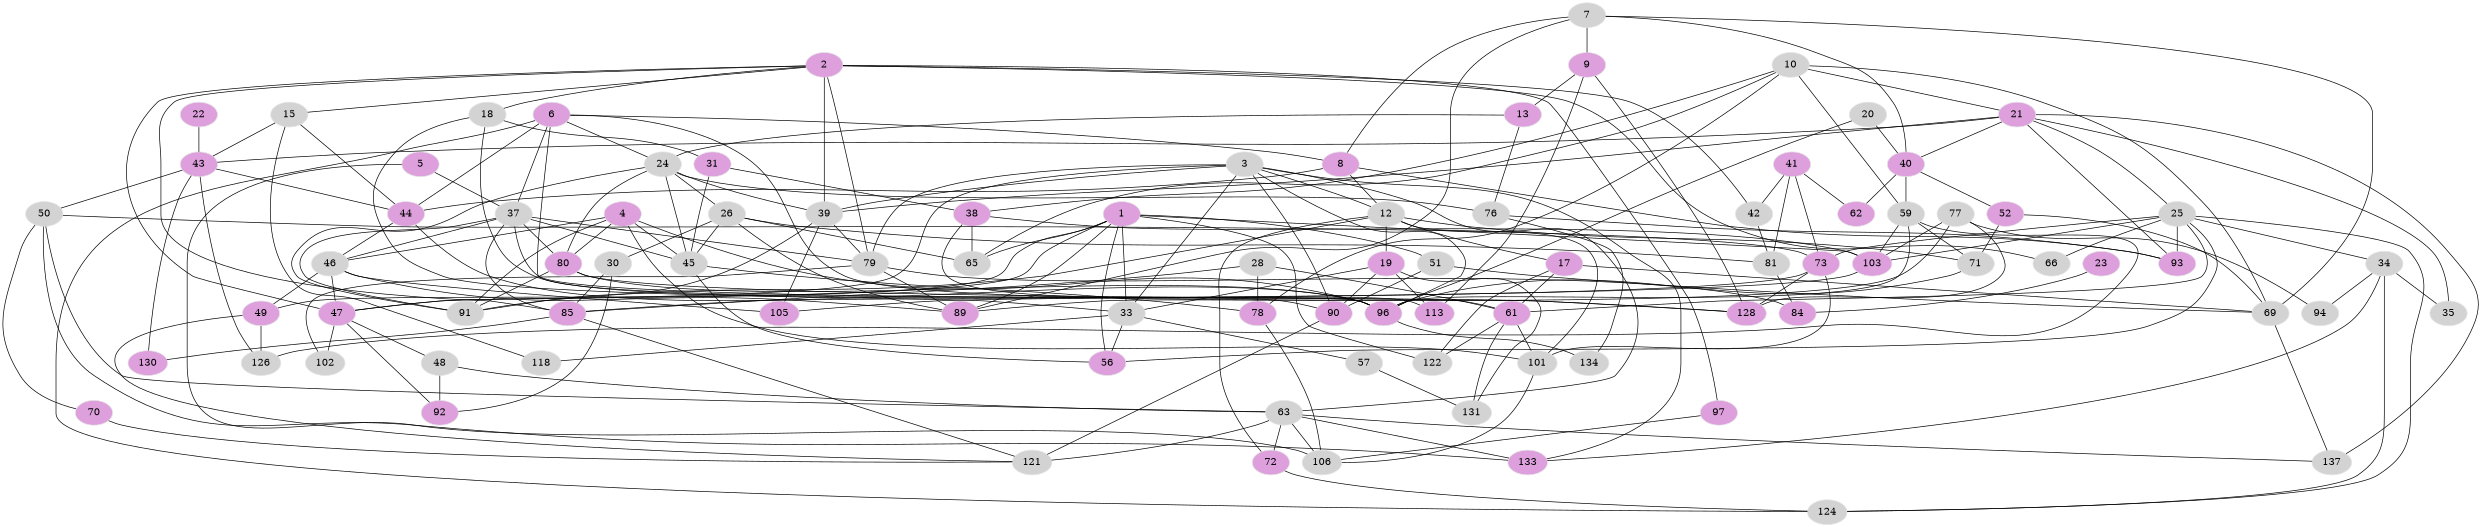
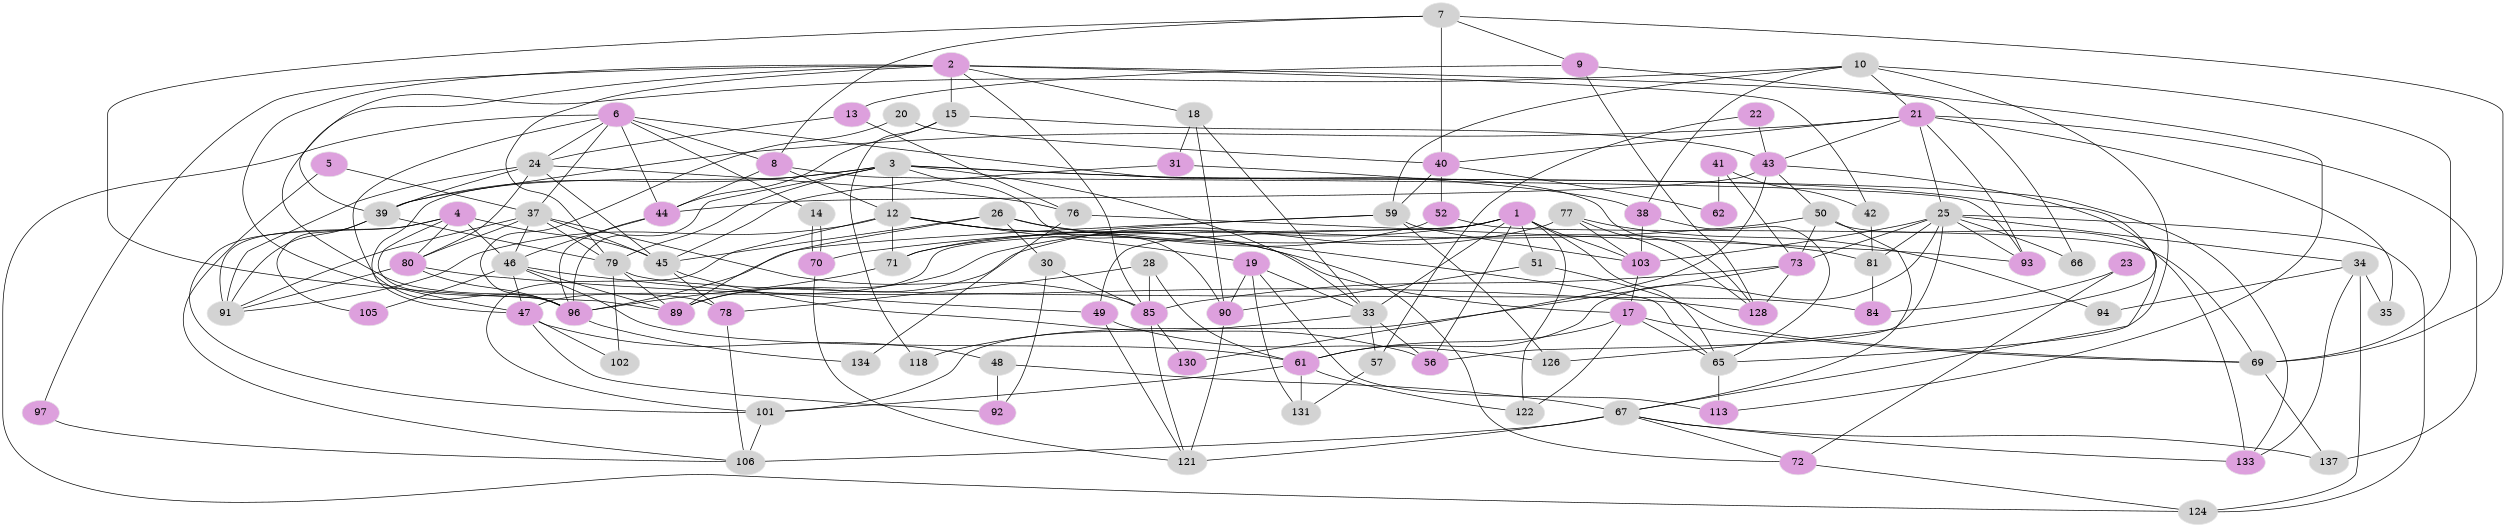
none -> (1545, 171)
(691, 186) -> none
none -> (817, 214)
(1782, 214) -> (1908, 239)
(1329, 296) -> (1635, 289)
(988, 297) -> (937, 345)
(1153, 298) -> (1719, 388)
none -> (1674, 338)
none -> (1962, 363)
(1284, 413) -> (1621, 413)
